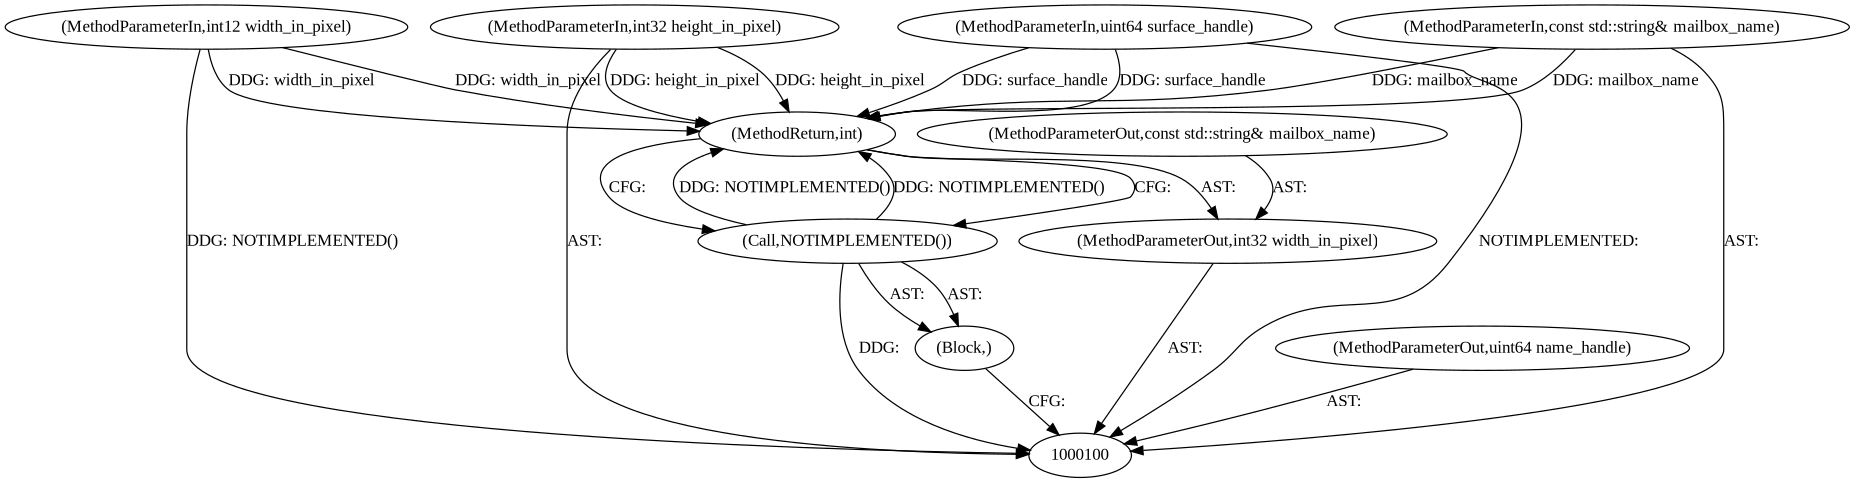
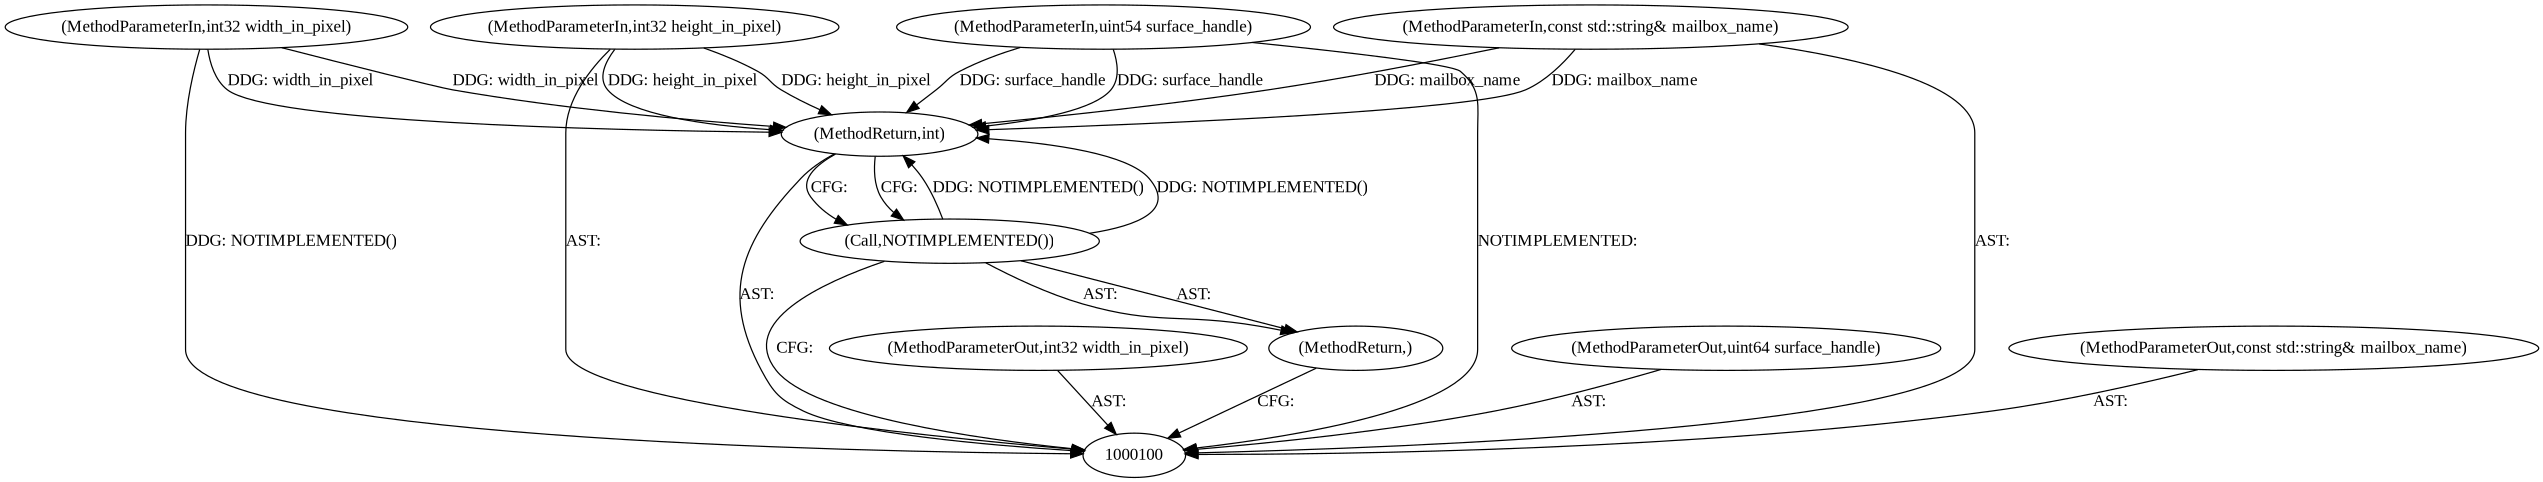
(206, 27) -> (206, 27)
(1105, 27) -> (1104, 27)
(1109, 163) -> (784, 400)
(1270, 179) -> (1701, 439)
(881, 348) -> (797, 348)
(964, 348) -> (1356, 348)
(1483, 348) -> (1726, 348)
